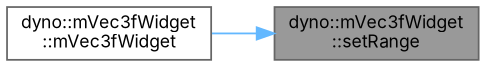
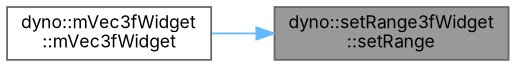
(377, 33) -> (392, 33)
